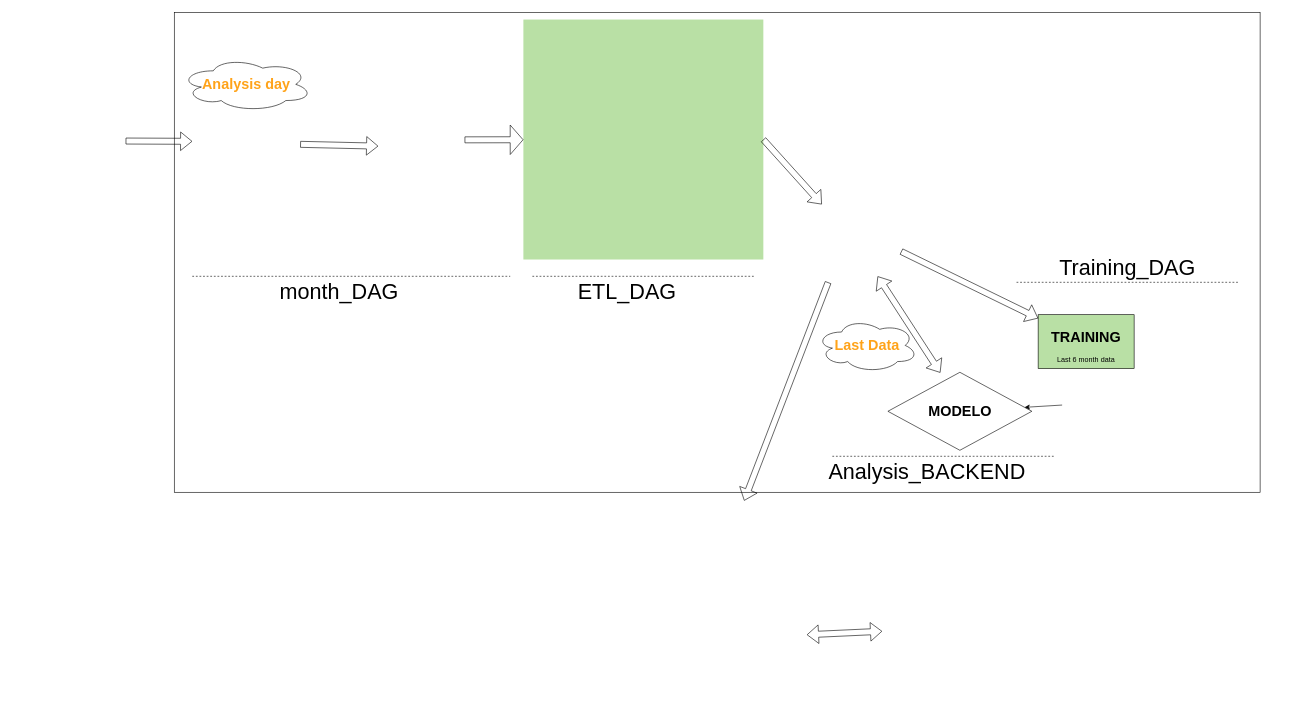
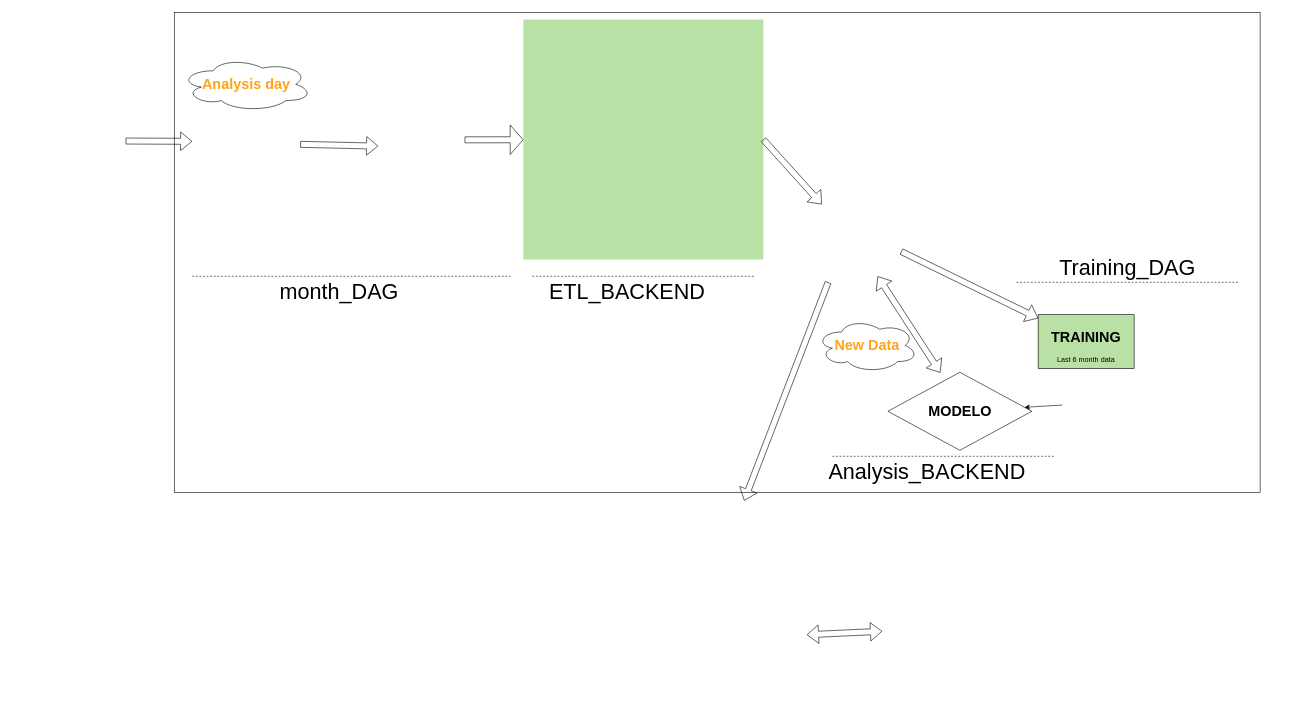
(627, 291) -> (627, 291)
(867, 345) -> (867, 345)
